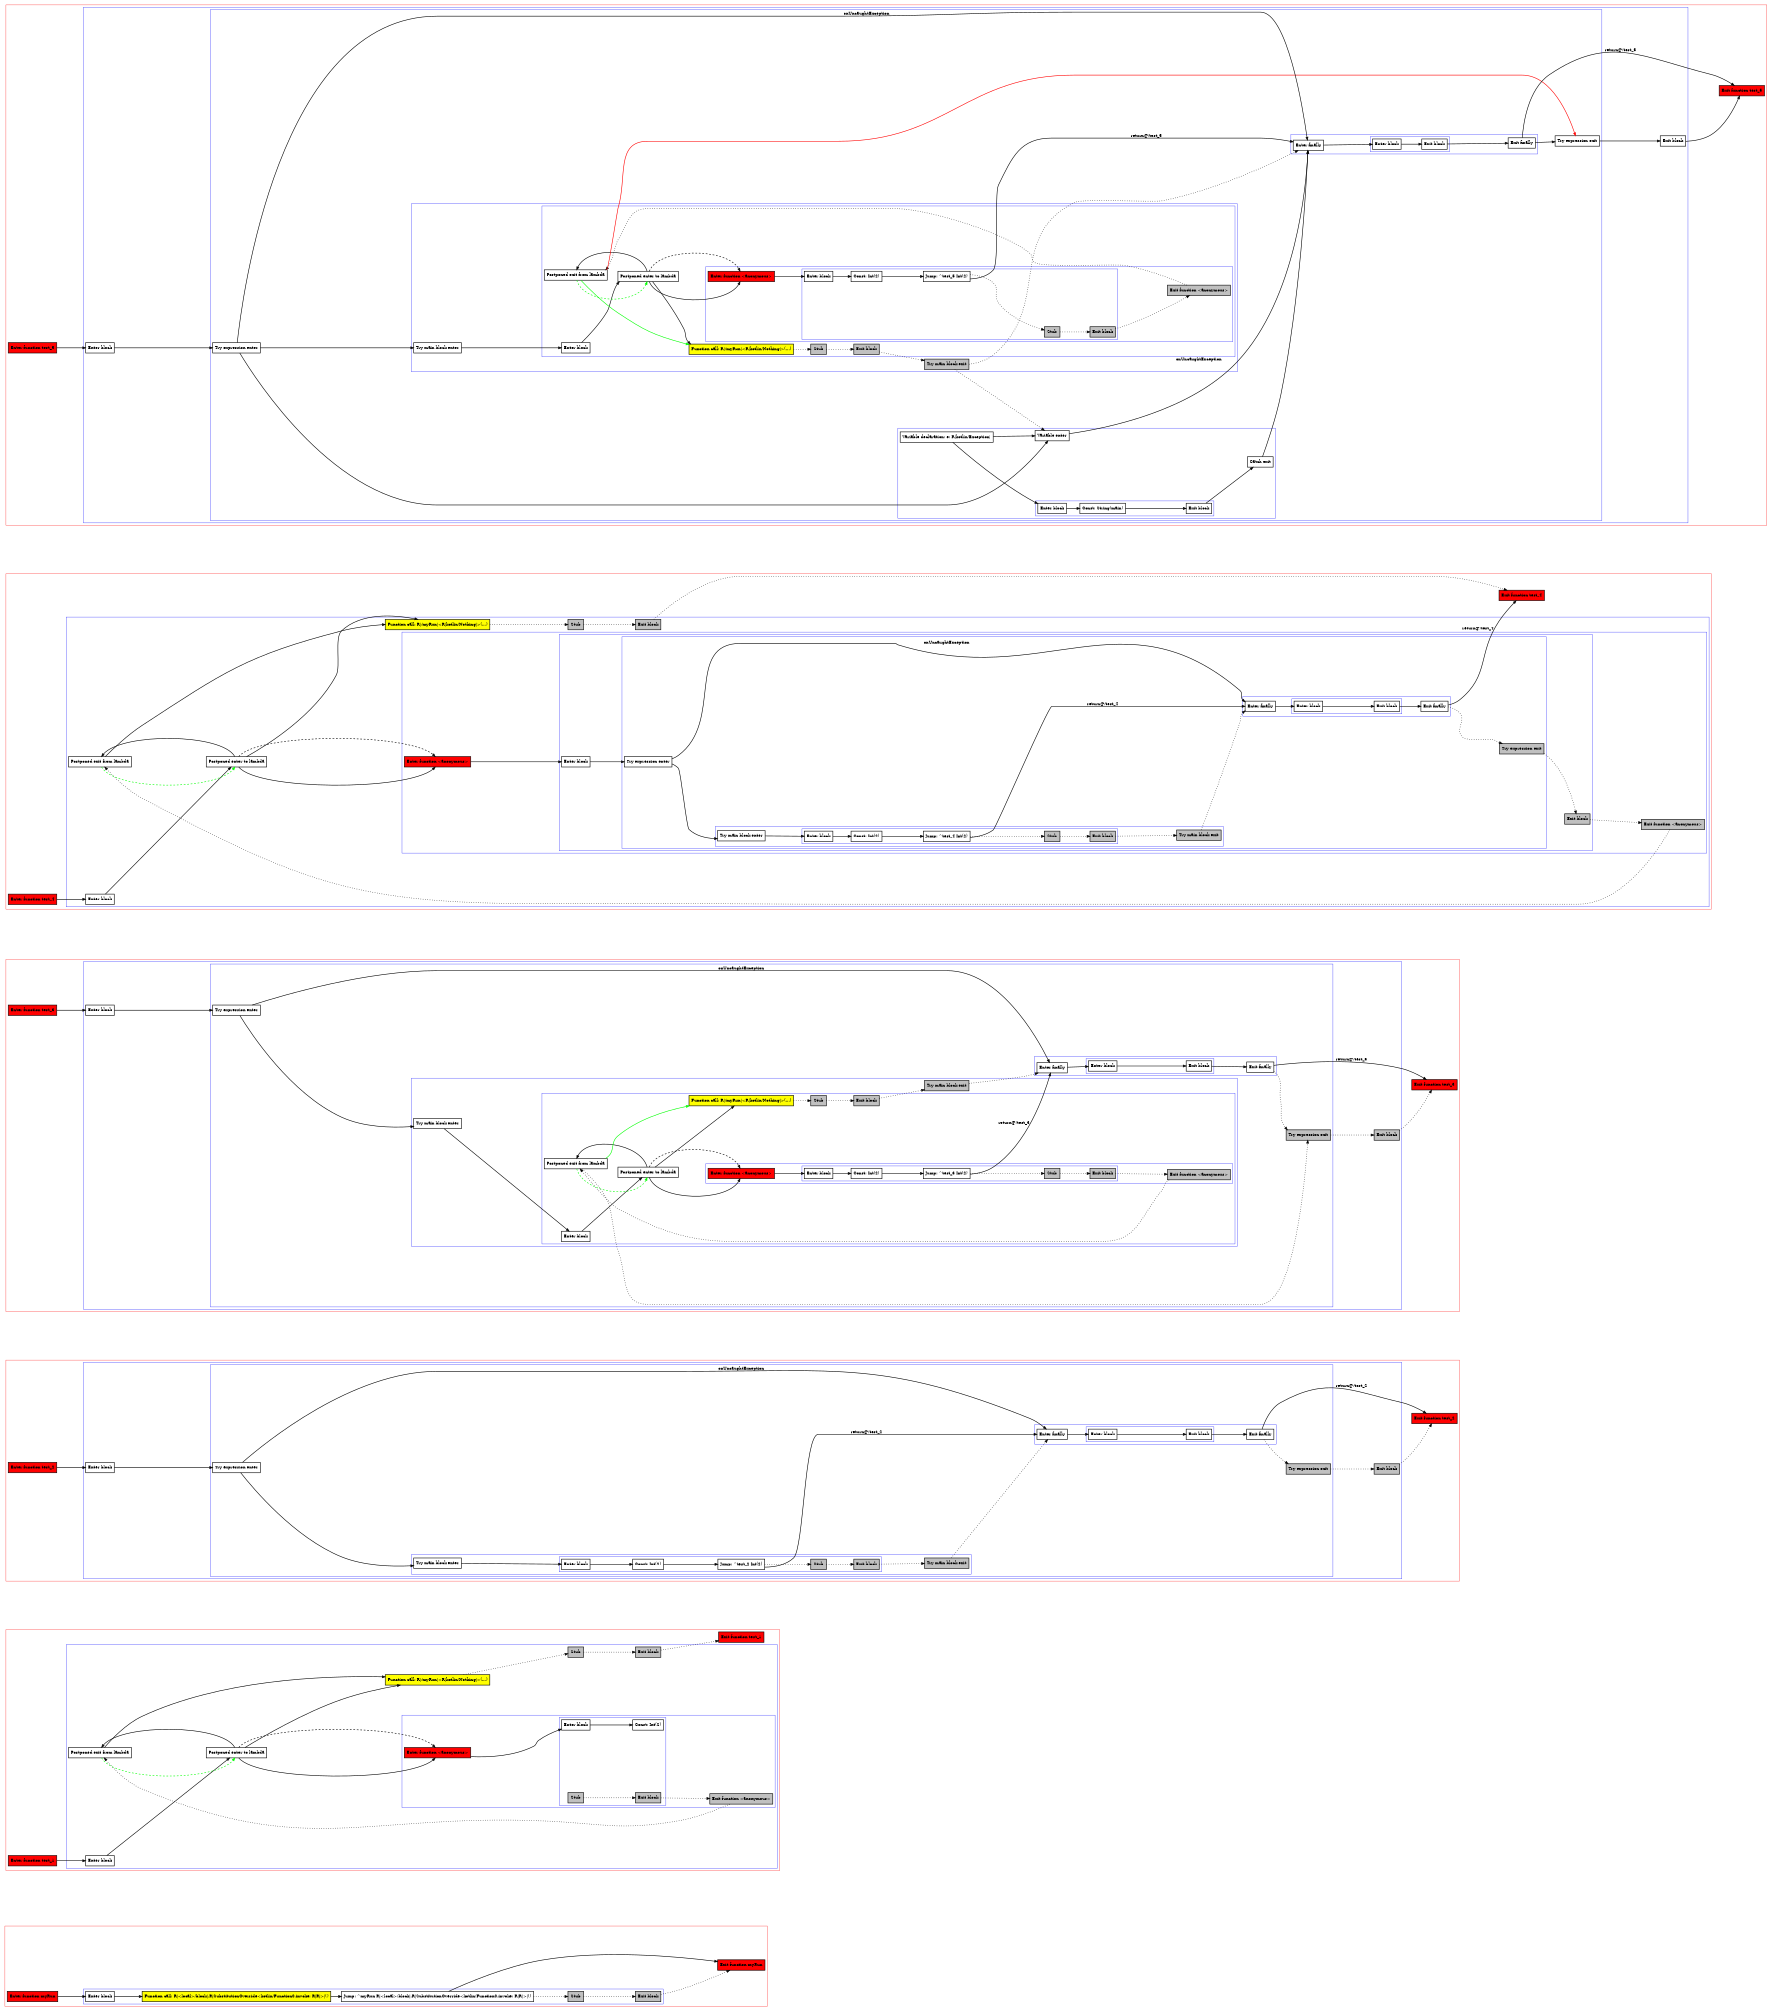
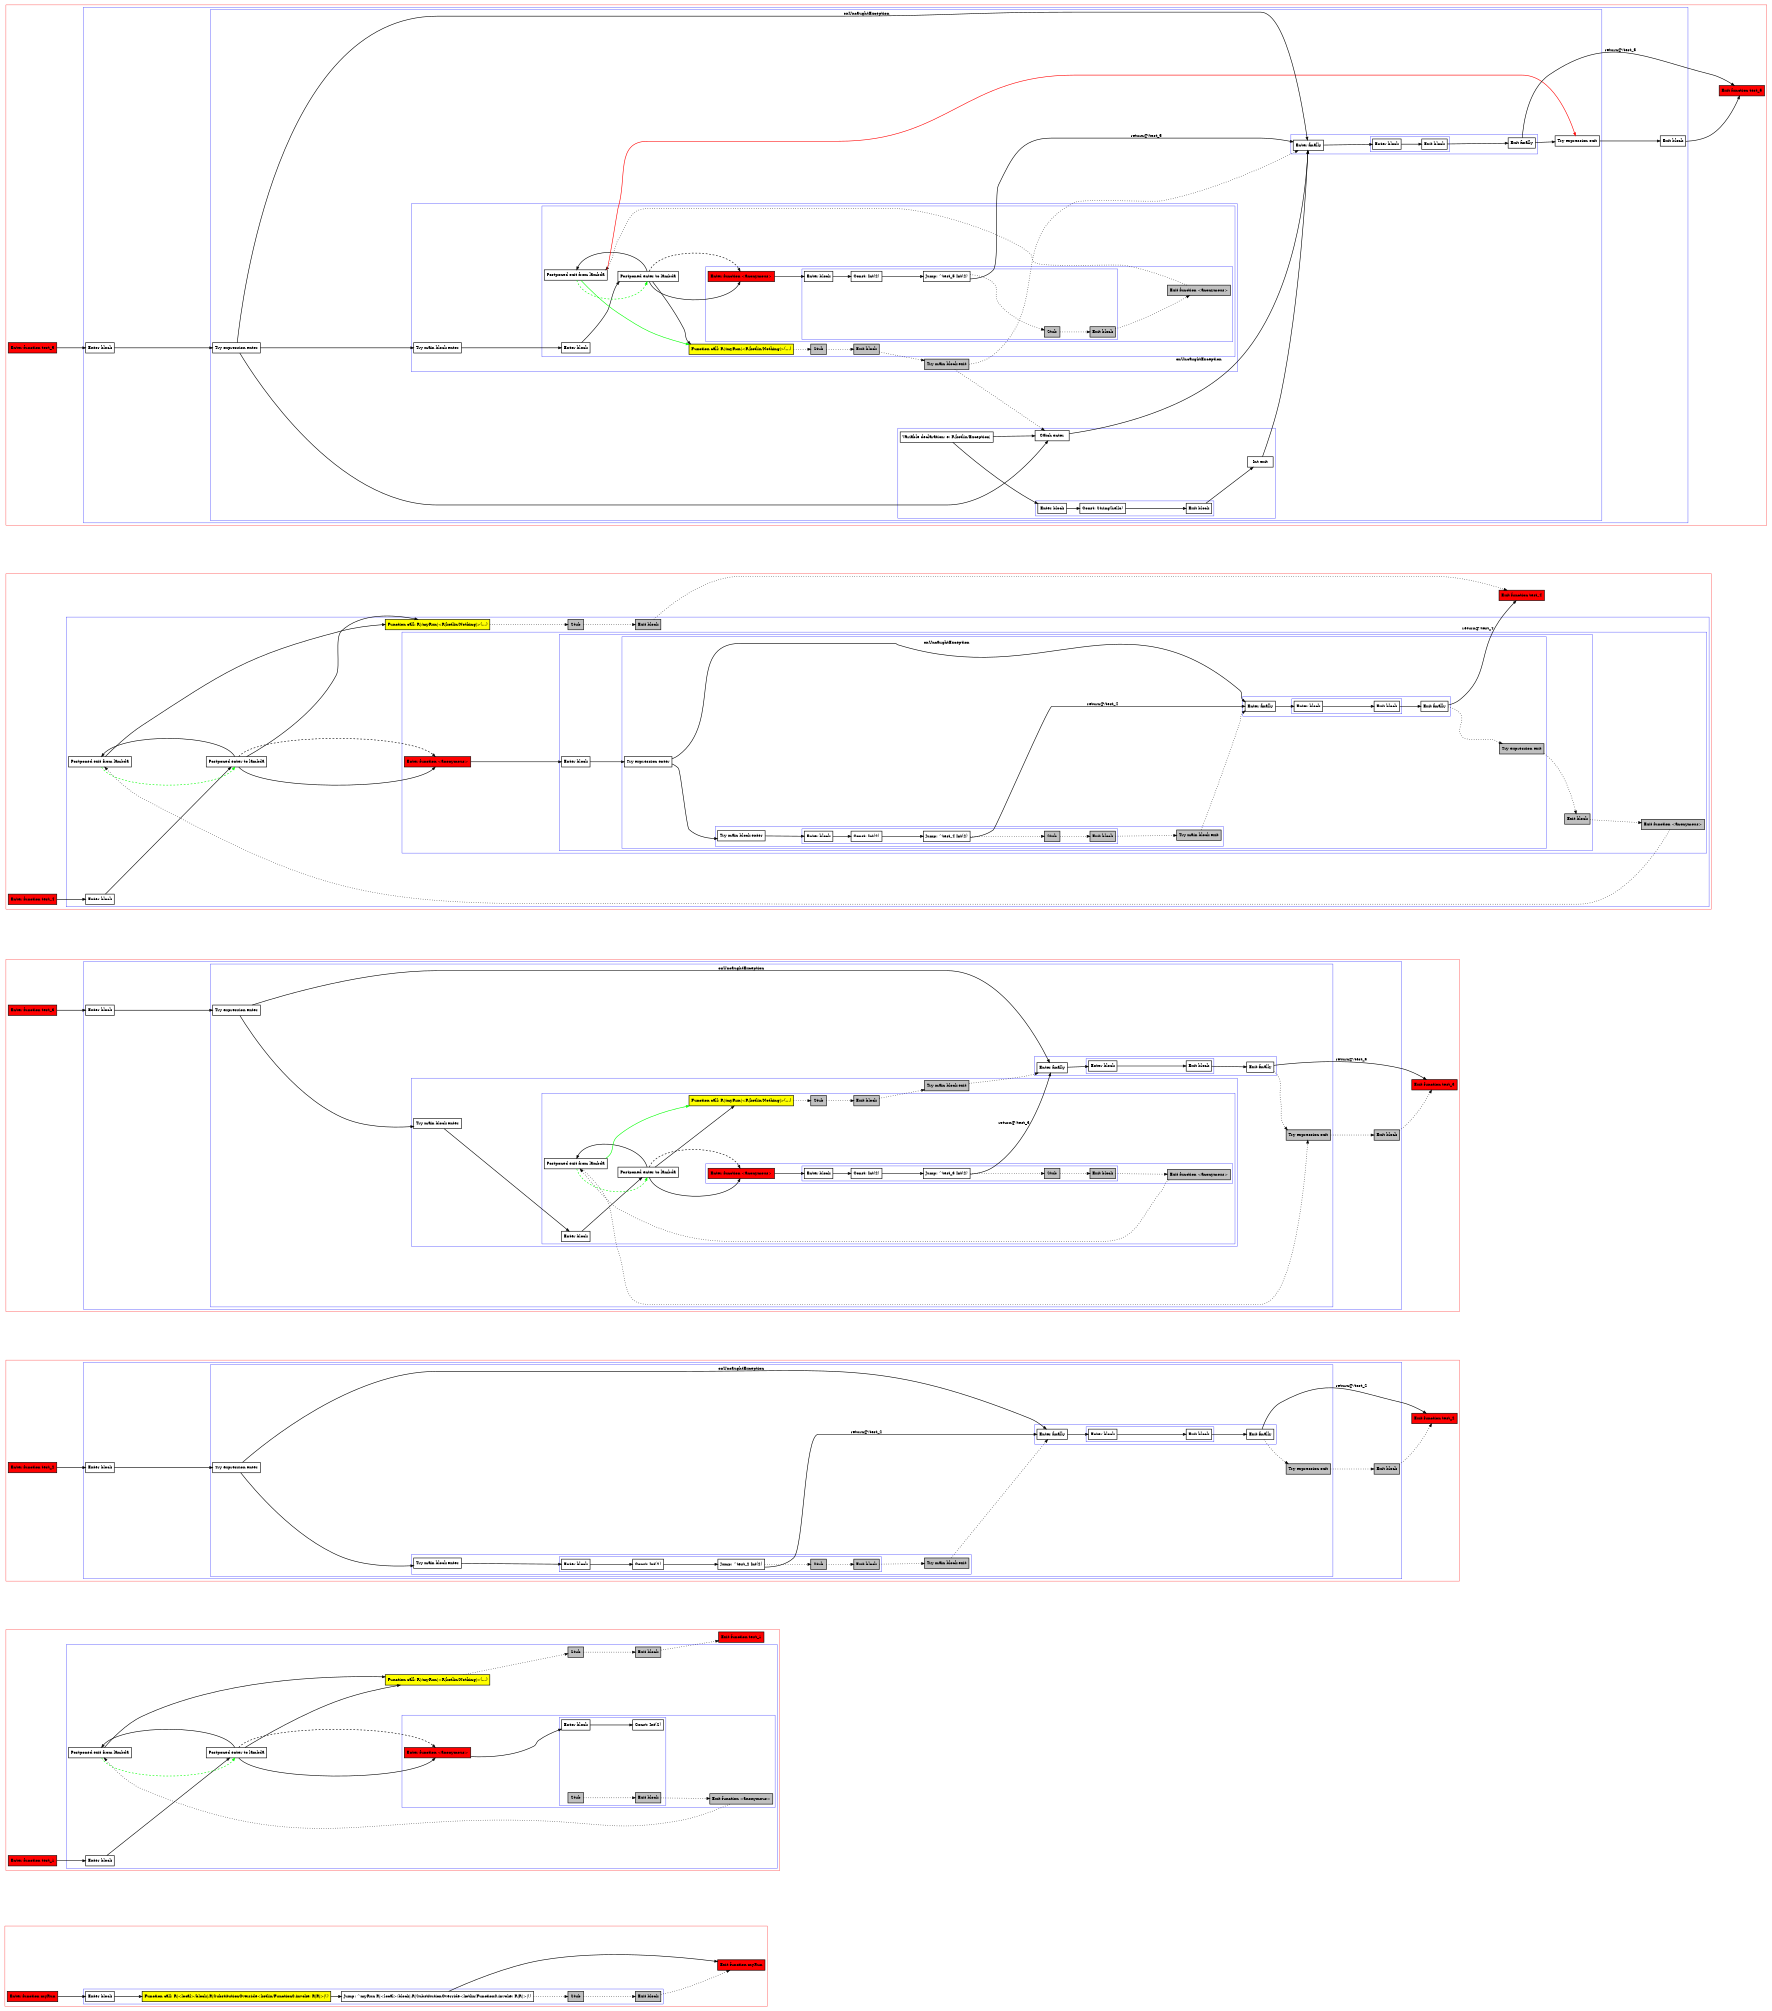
(1052, 436) -> (1052, 436)
(1260, 462) -> (1260, 462)
(1103, 508) -> (1103, 508)
